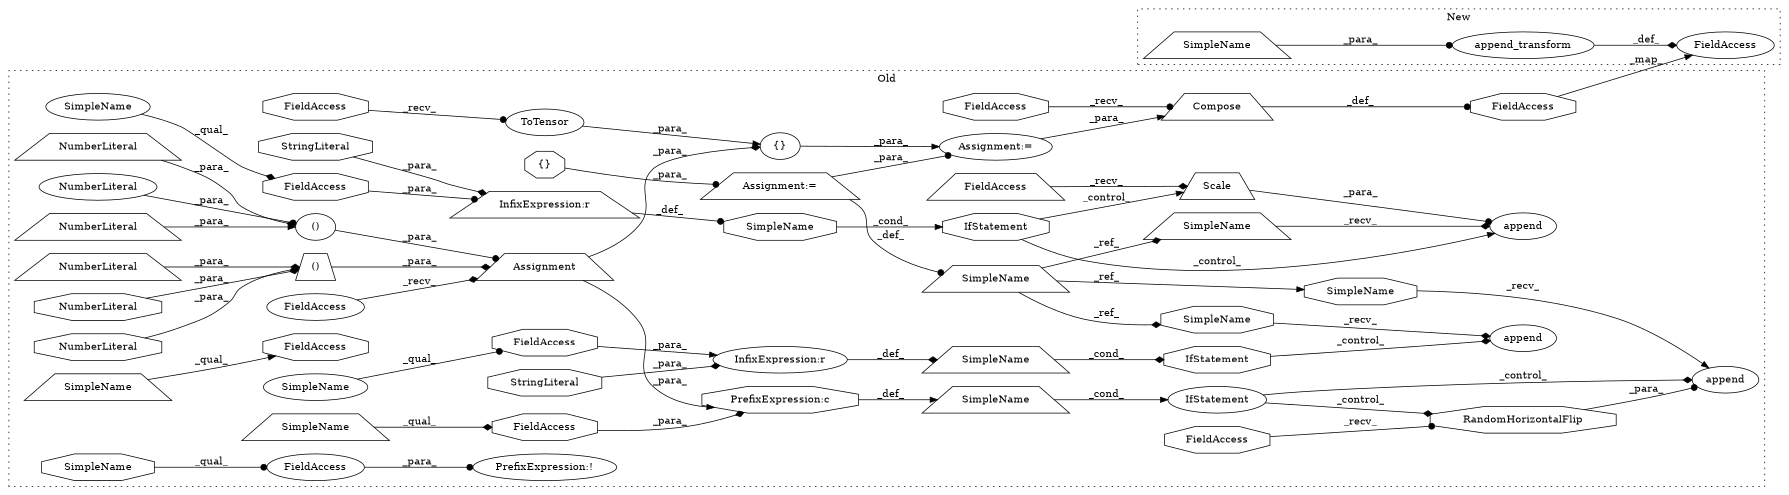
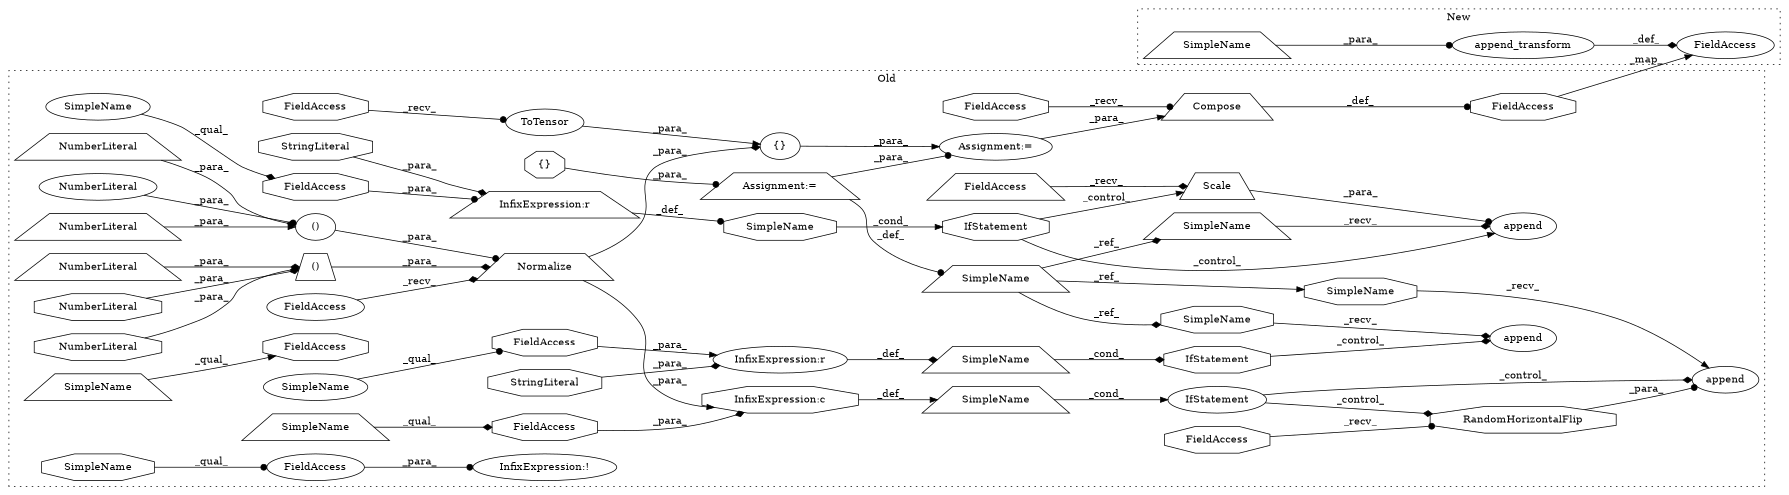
(545, 267) -> (545, 267)
(780, 400) -> (780, 400)
(545, 467) -> (545, 467)
